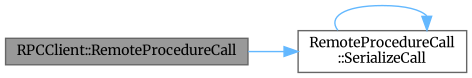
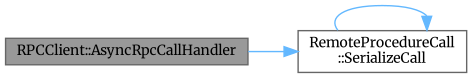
(127, 52) -> (127, 52)
